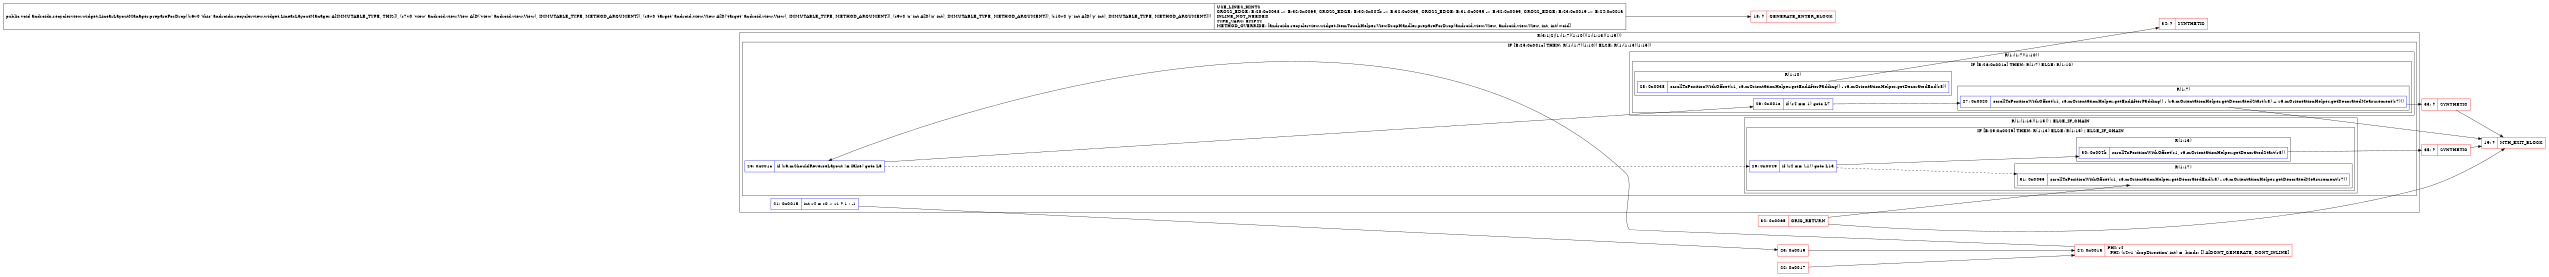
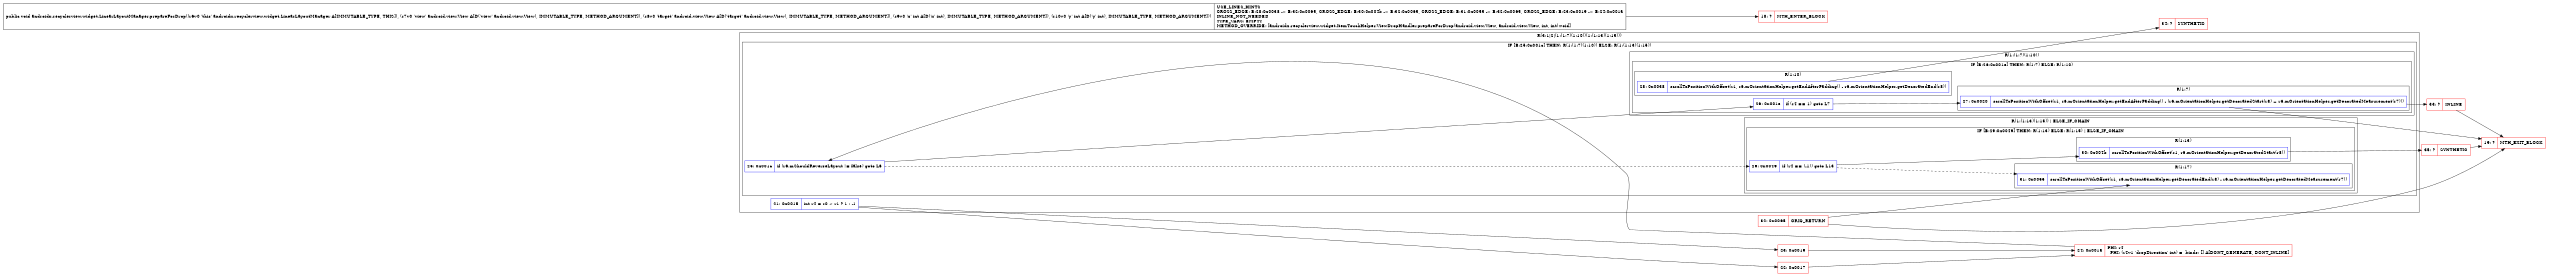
(1801, 16) -> (1801, 16)
(2454, 104) -> (2454, 104)
none -> (1316, 239)
